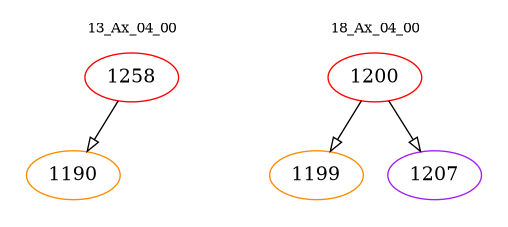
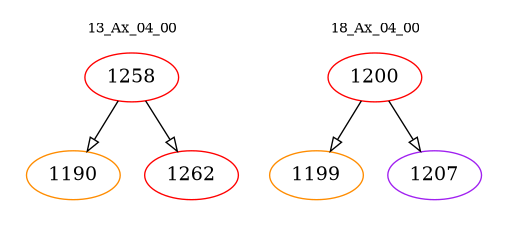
none -> (192, 175)
